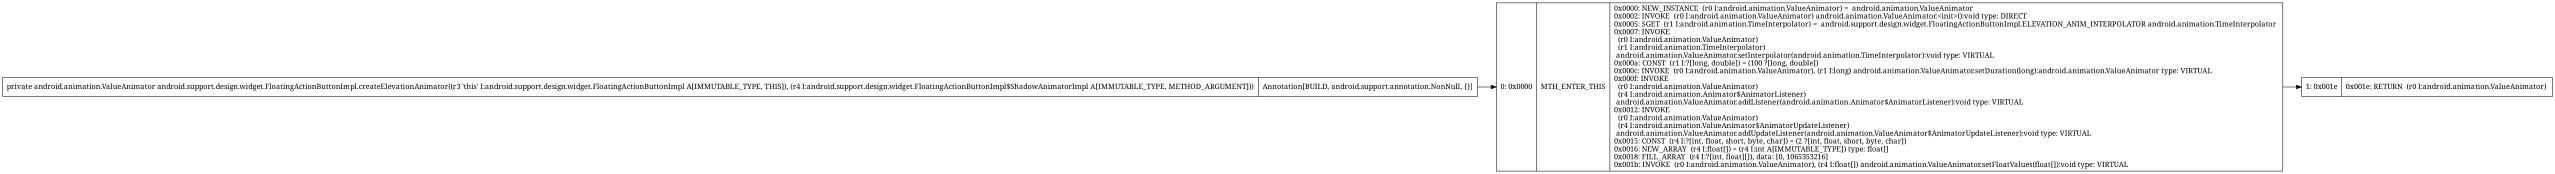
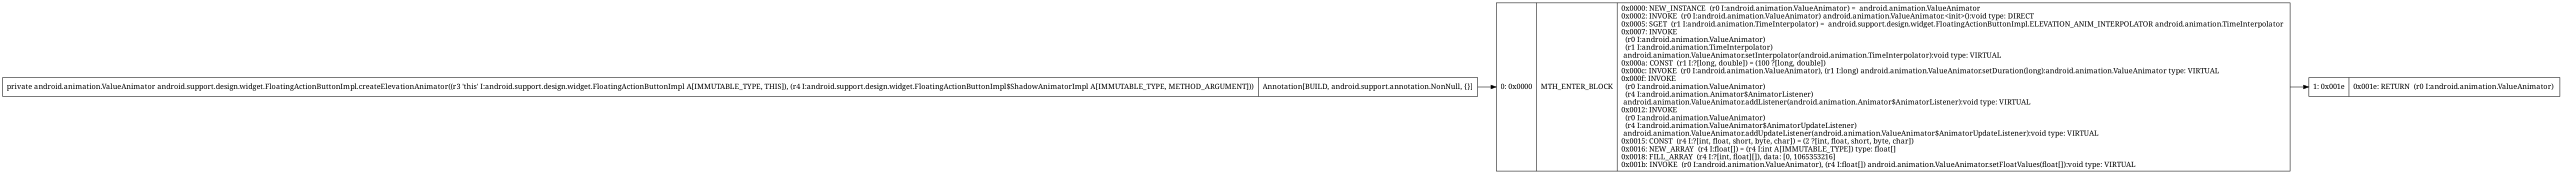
(1573, 87) -> (1577, 87)
